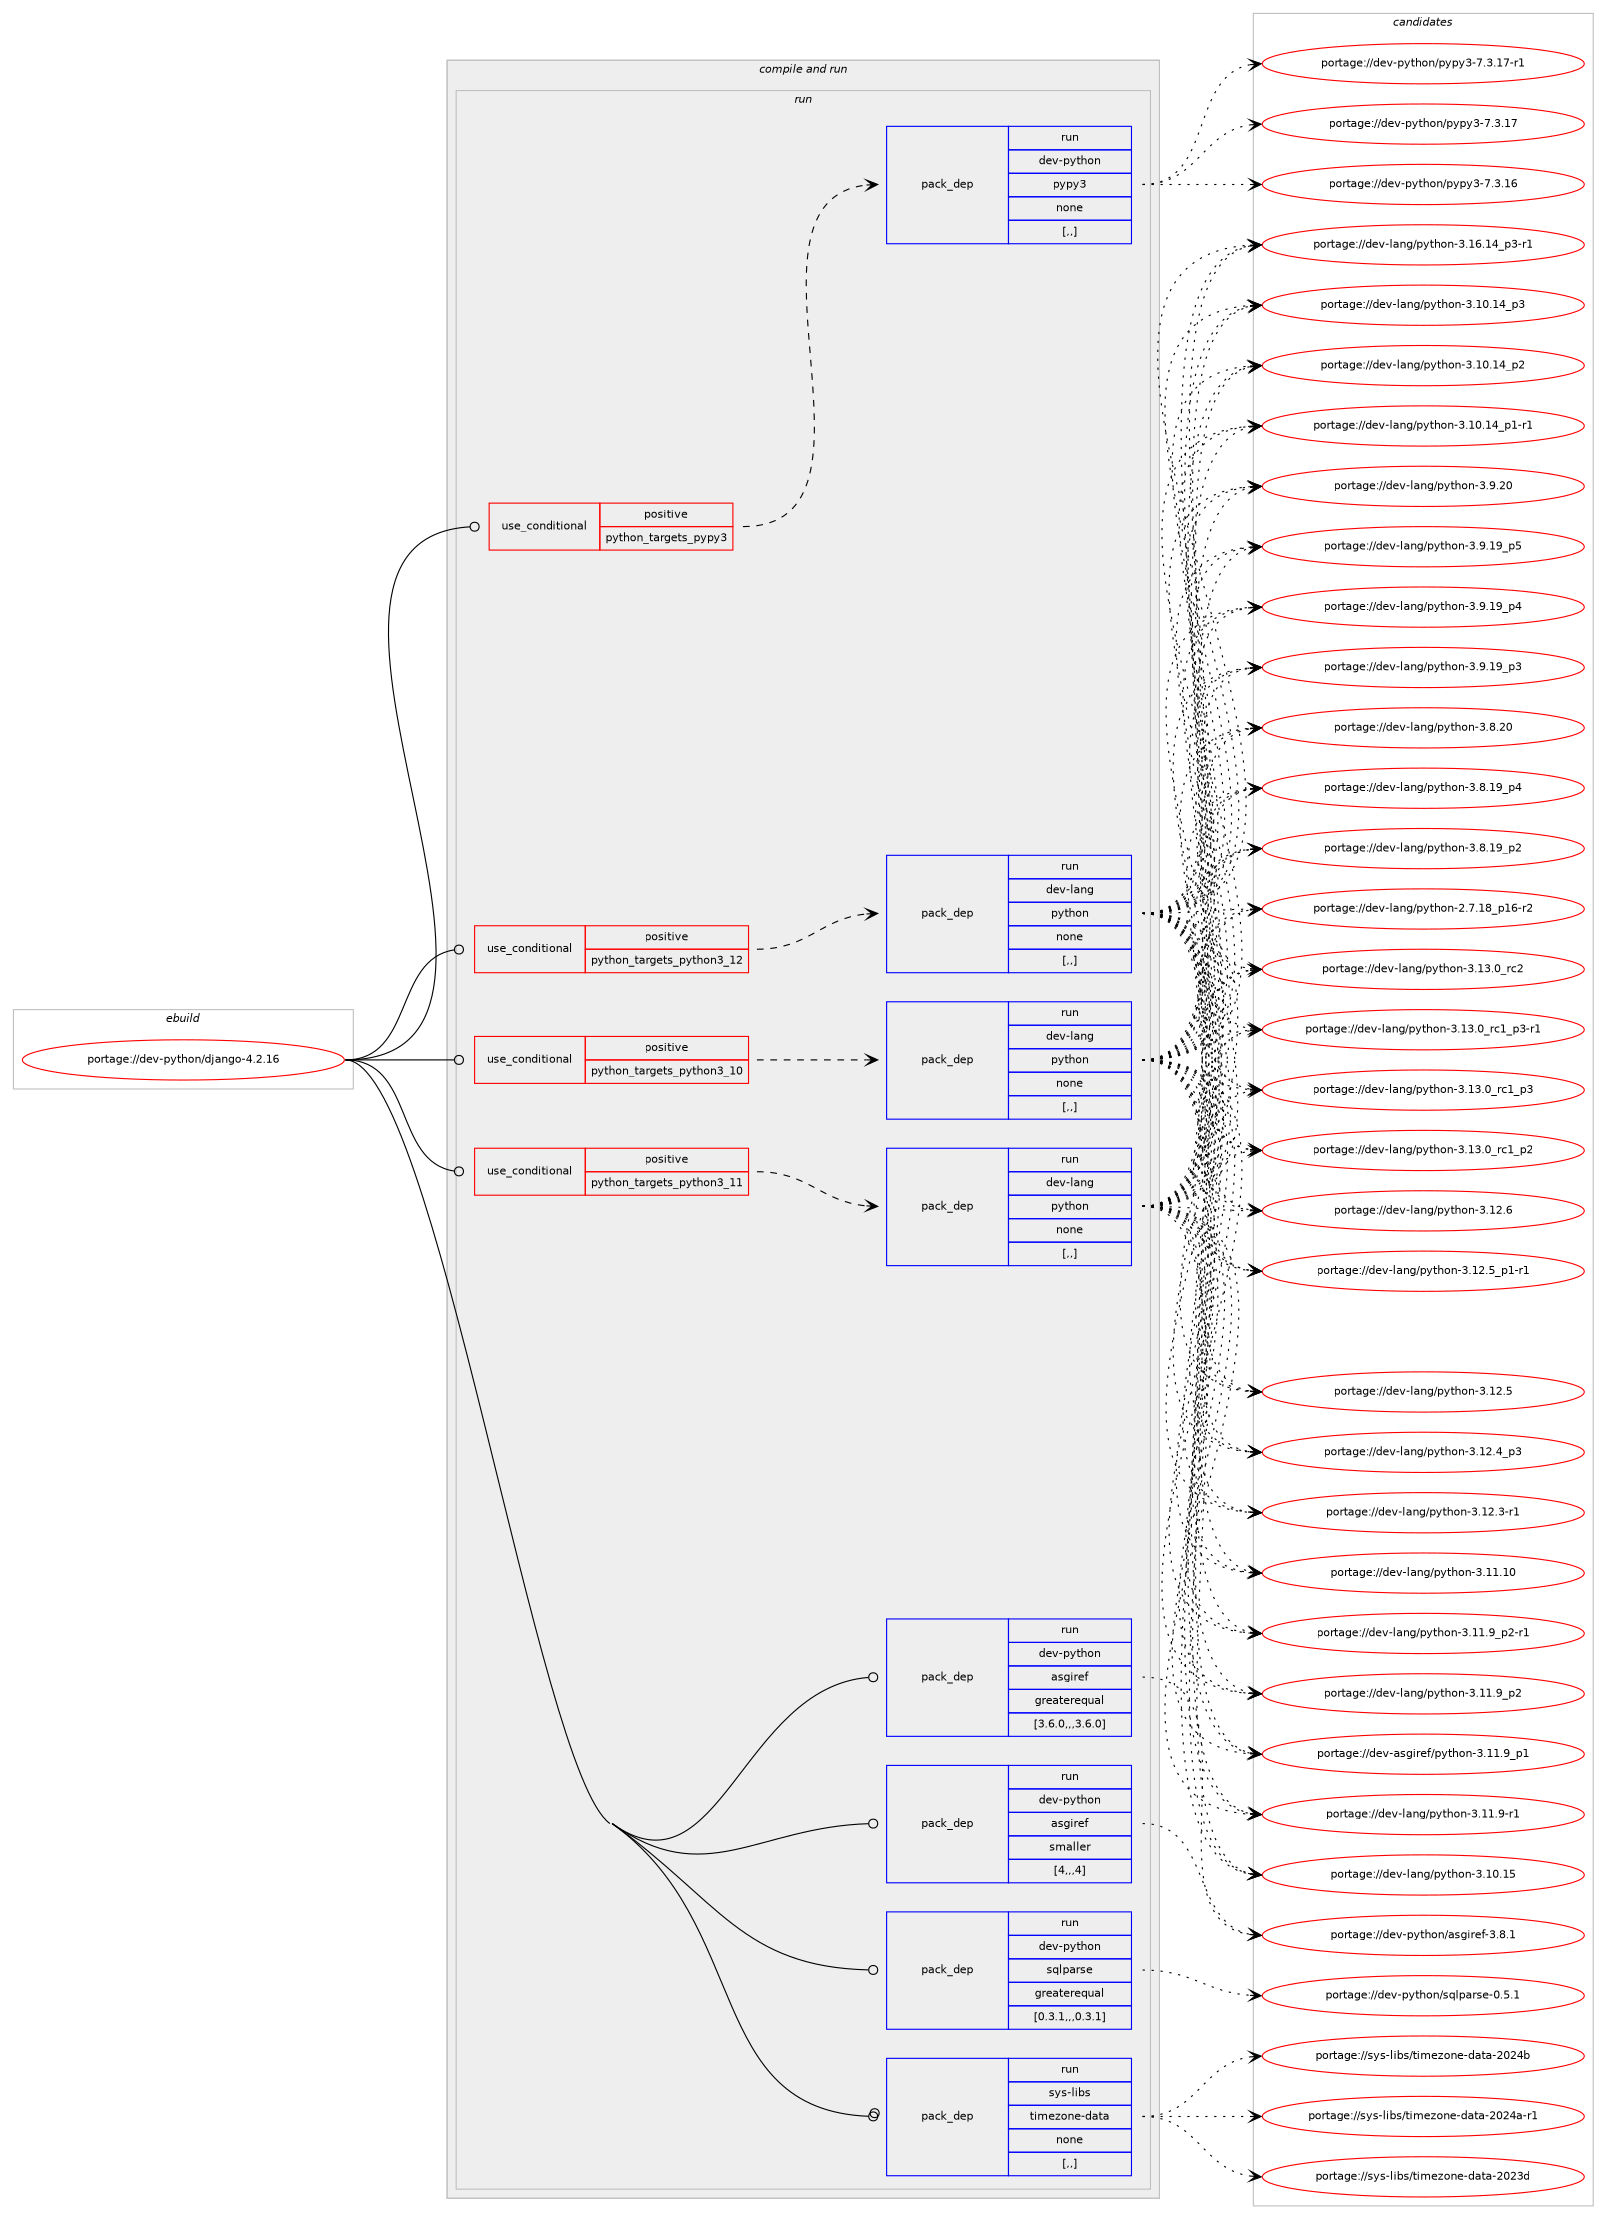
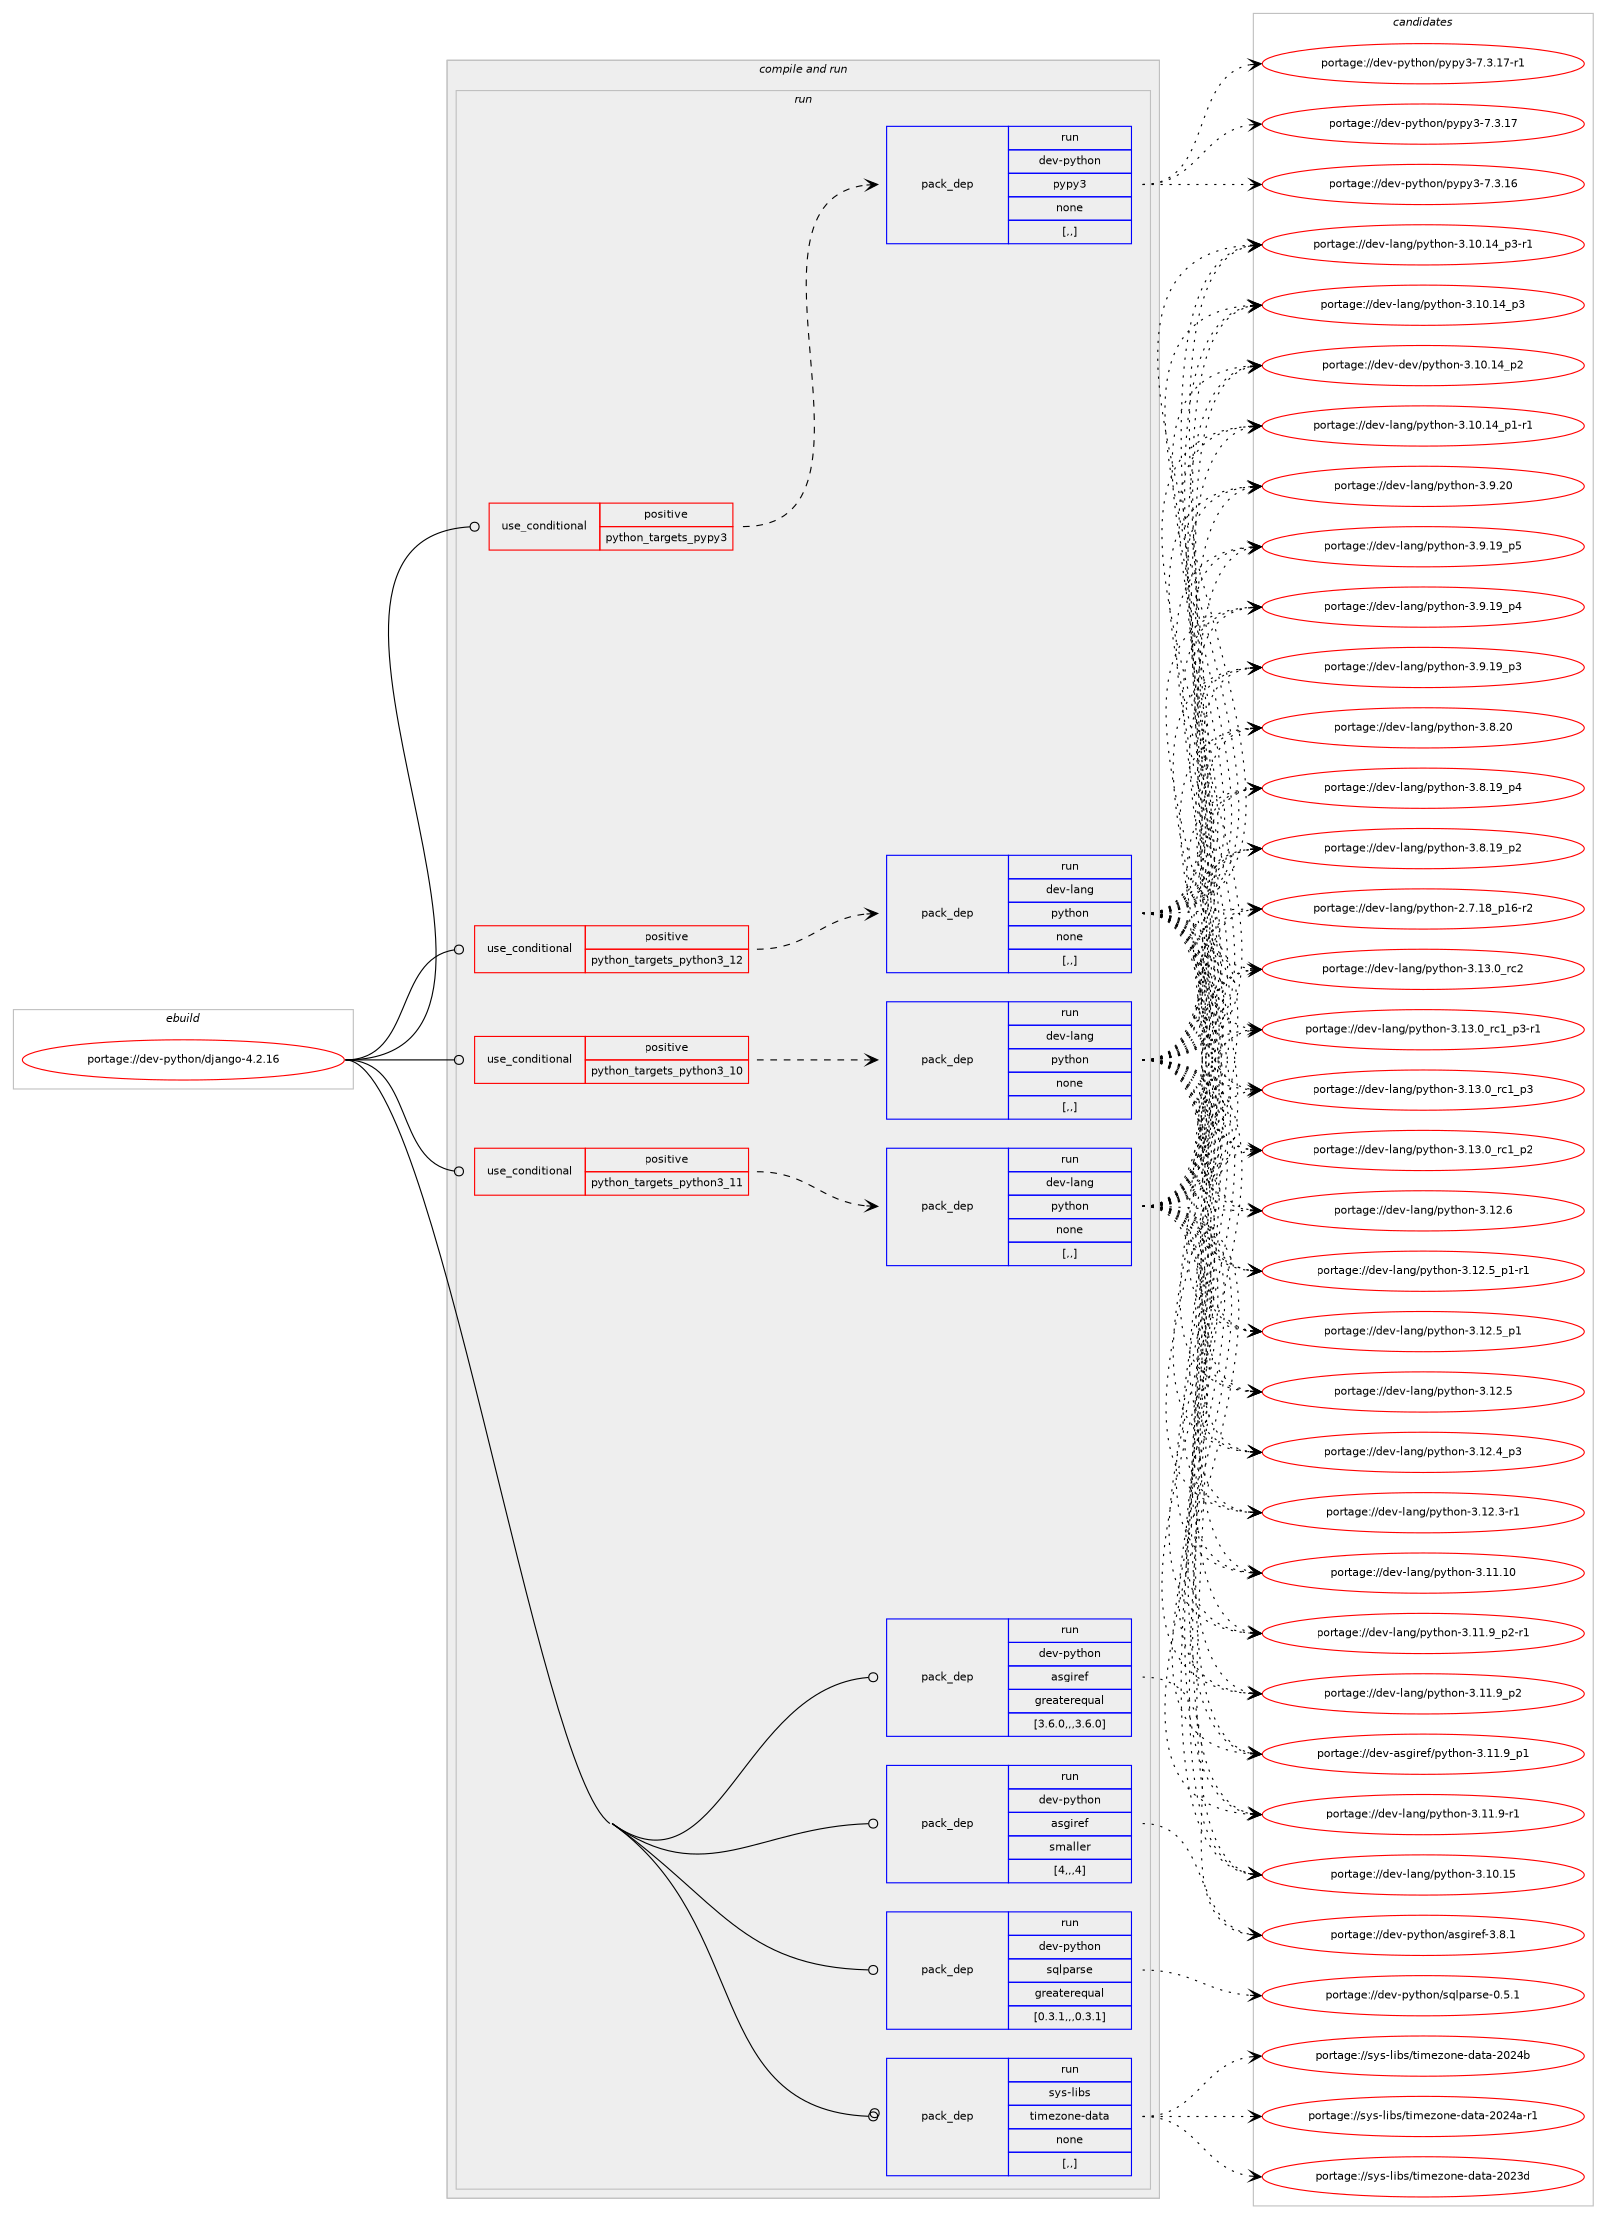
(1423, 245) -> (1423, 245)
(1423, 366) -> (1423, 366)
none -> (1423, 1332)
